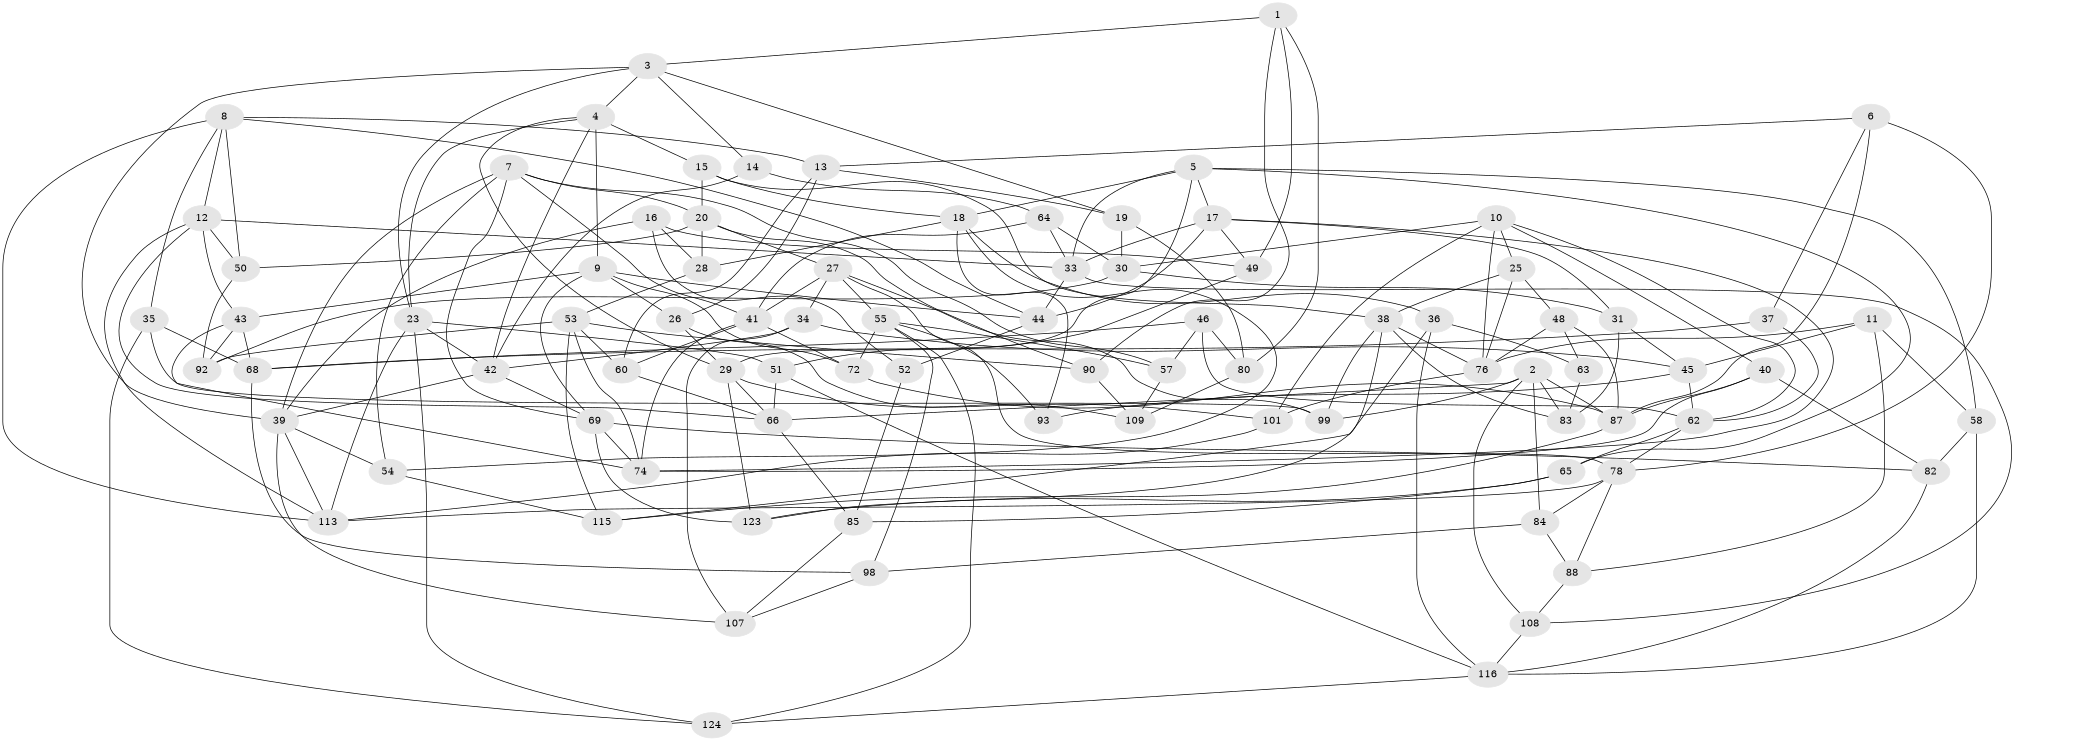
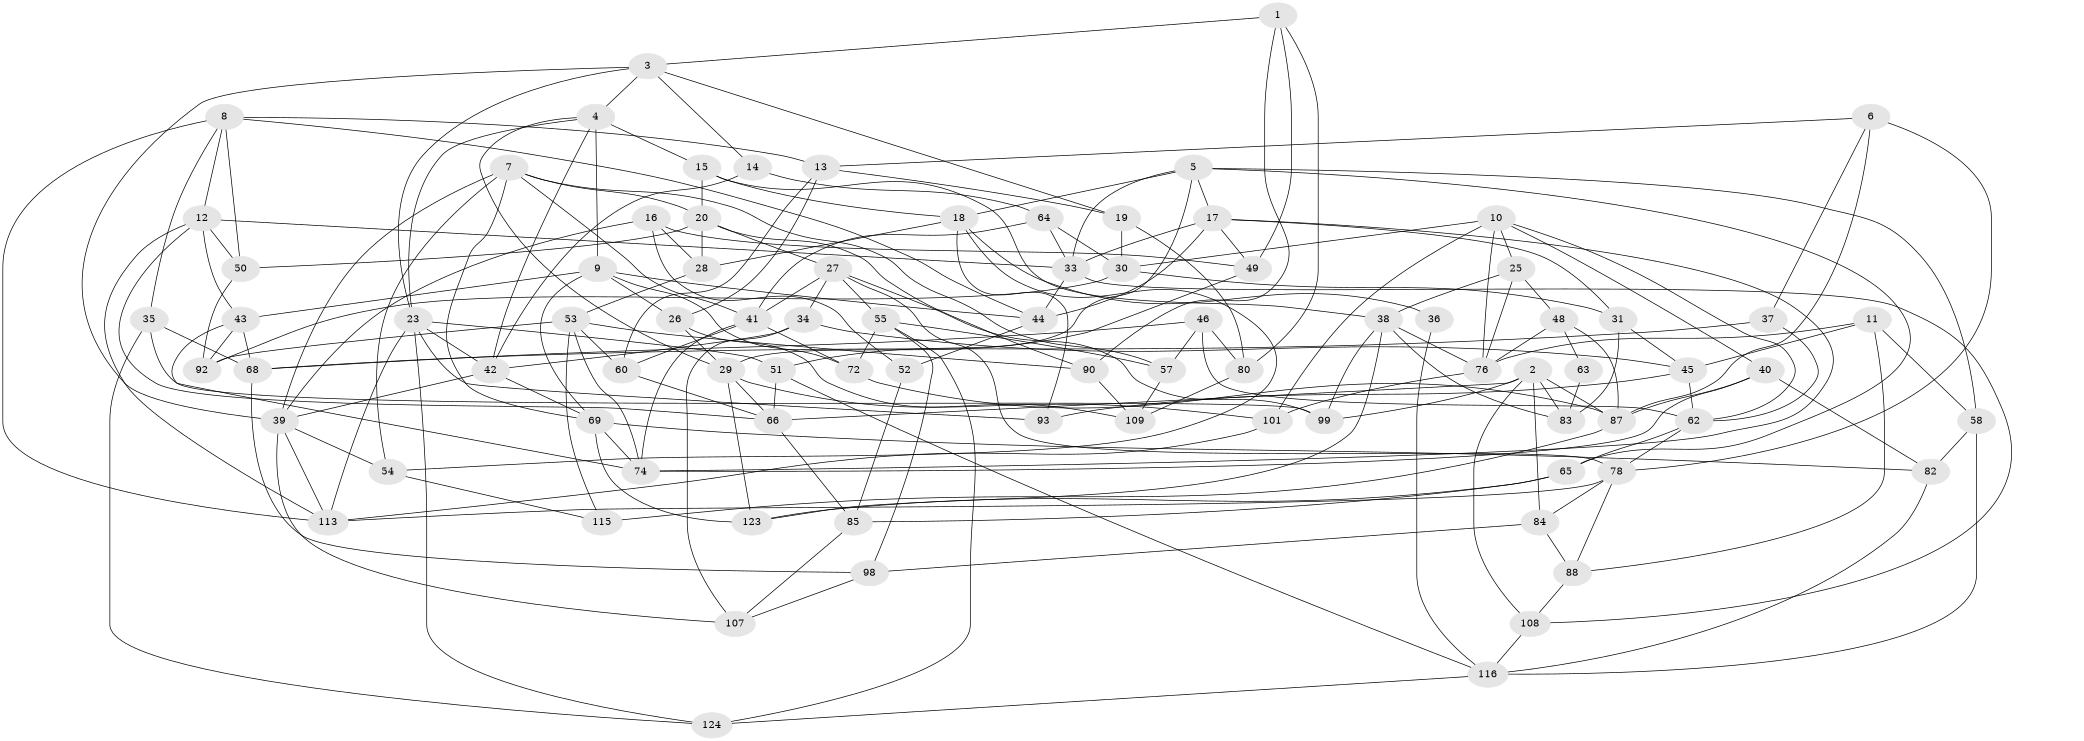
(1529, 347) -> none
(995, 369) -> (663, 399)
(1028, 475) -> none
